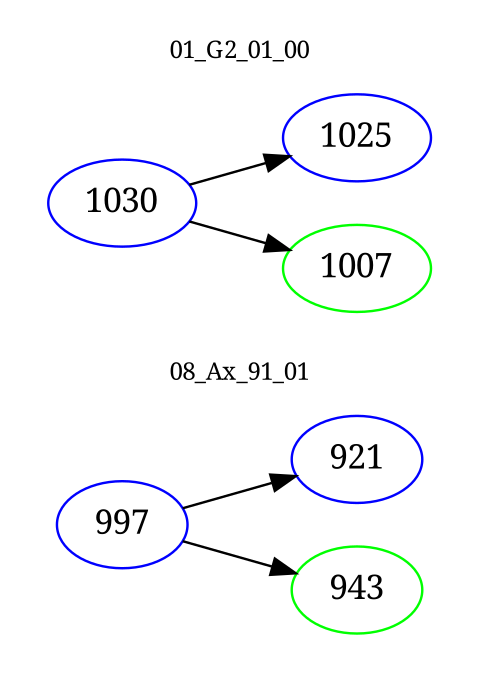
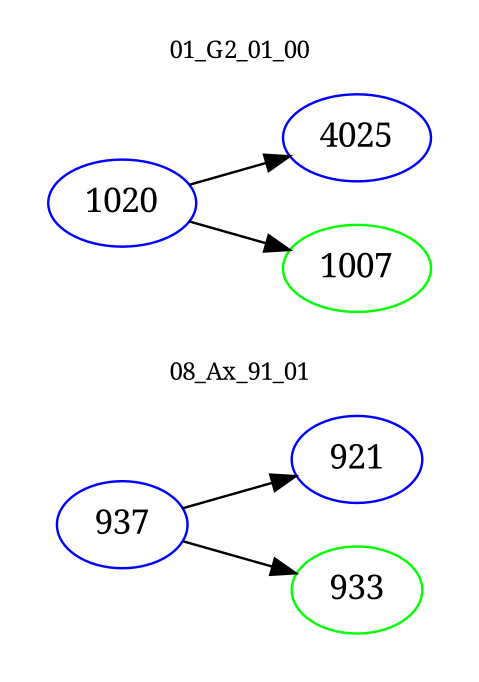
(357, 138) -> (357, 138)
(122, 203) -> (122, 203)
(122, 525) -> (122, 525)
(357, 590) -> (357, 590)
